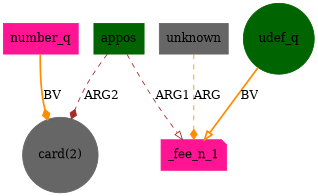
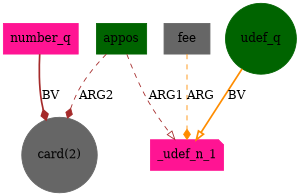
(194, 39) -> (187, 39)
(41, 82) -> (40, 82)
(194, 155) -> (187, 155)
